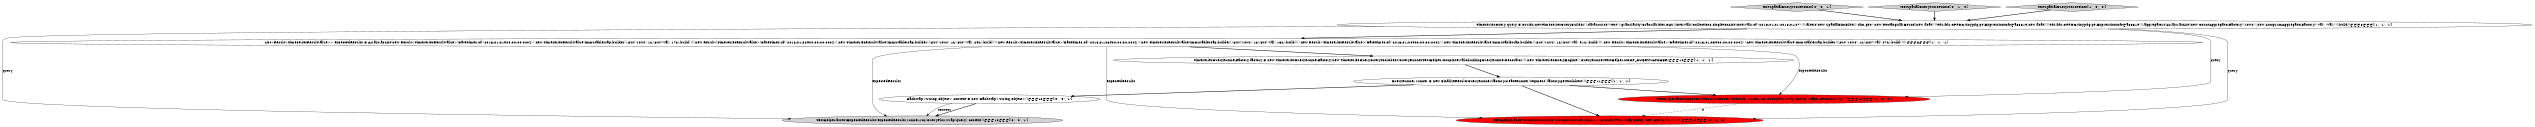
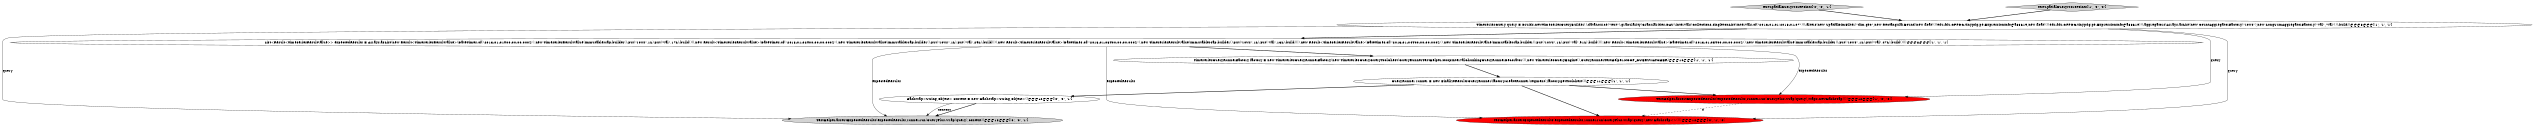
(1934, 7) -> none
